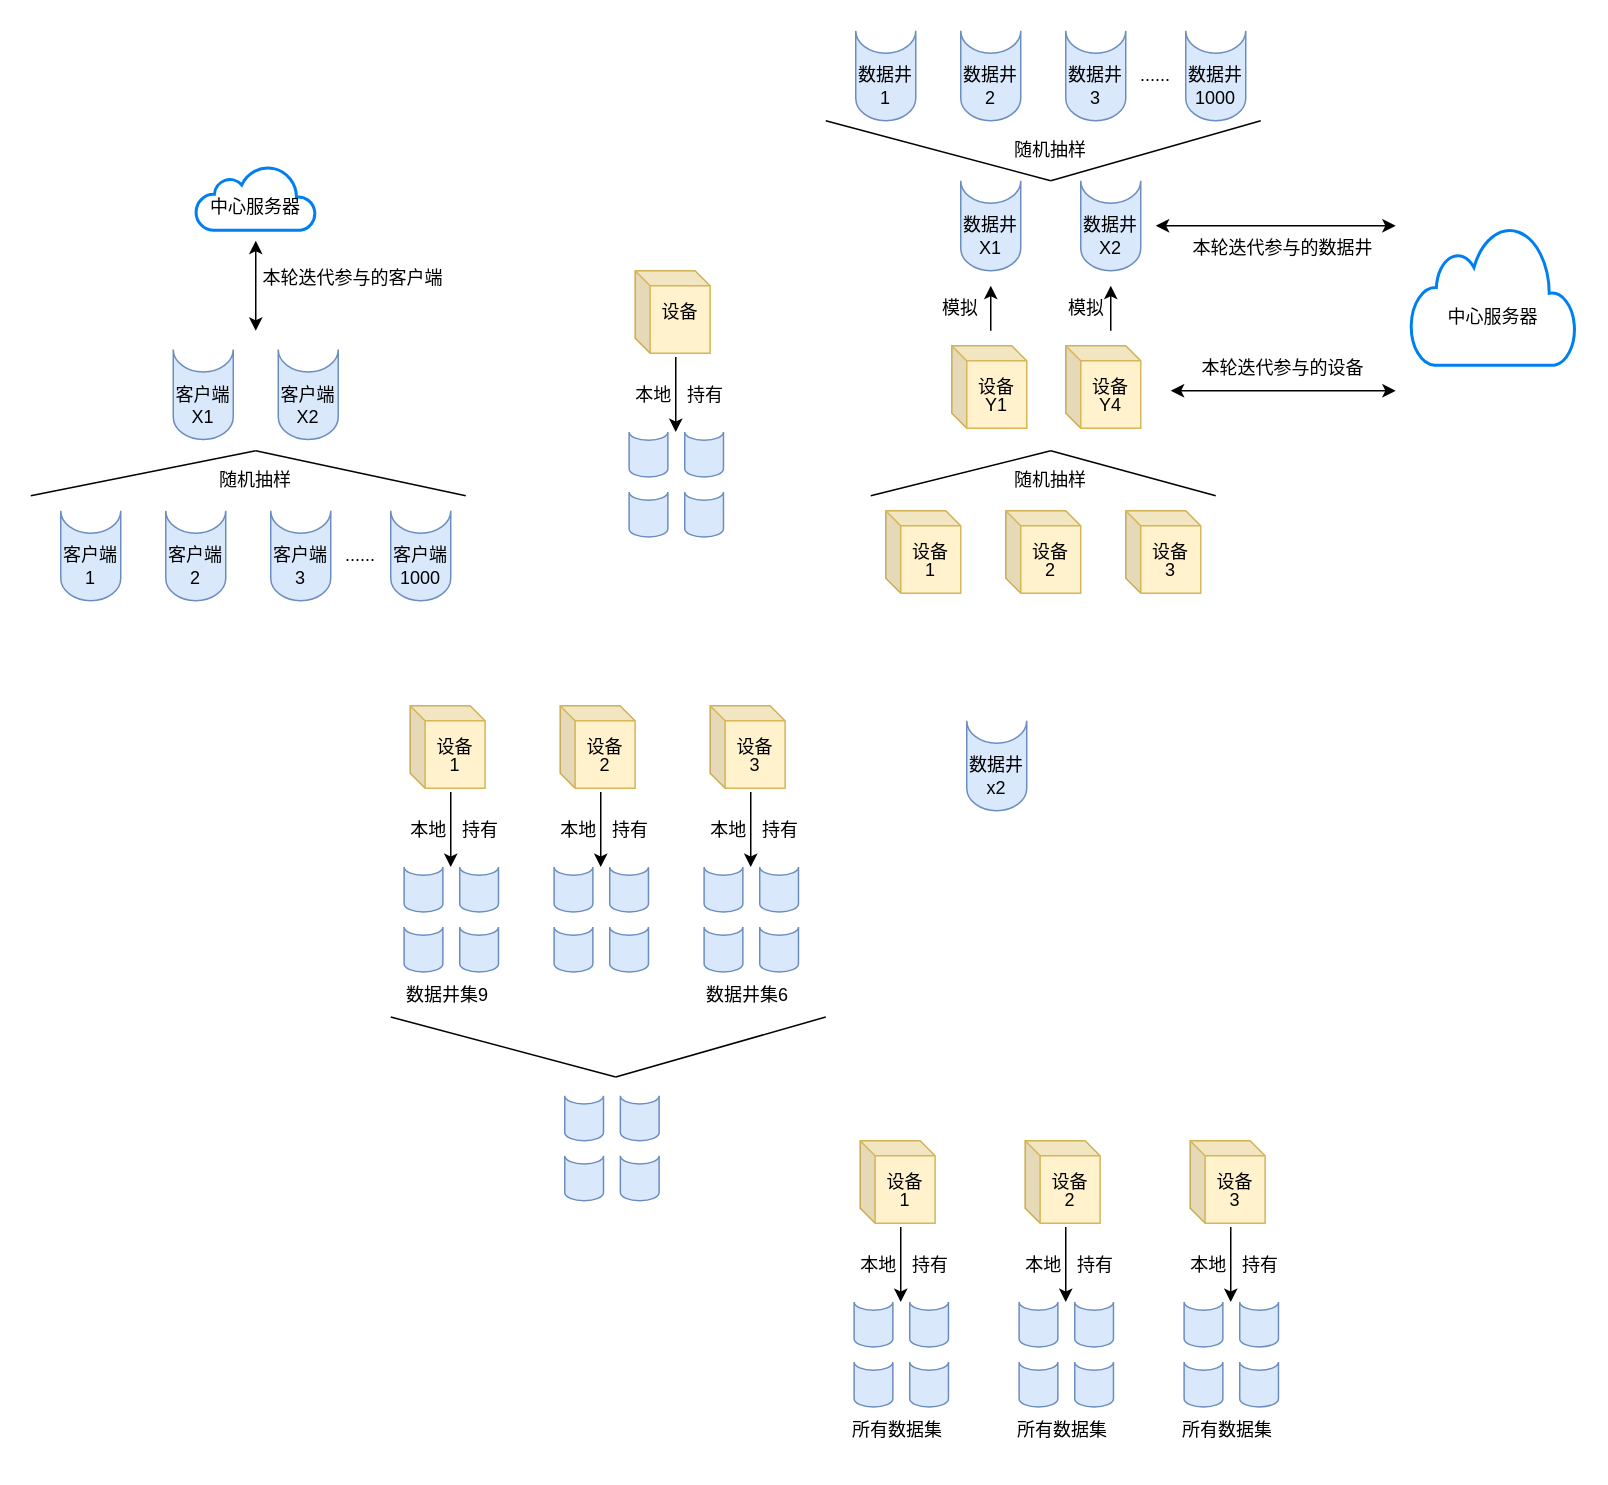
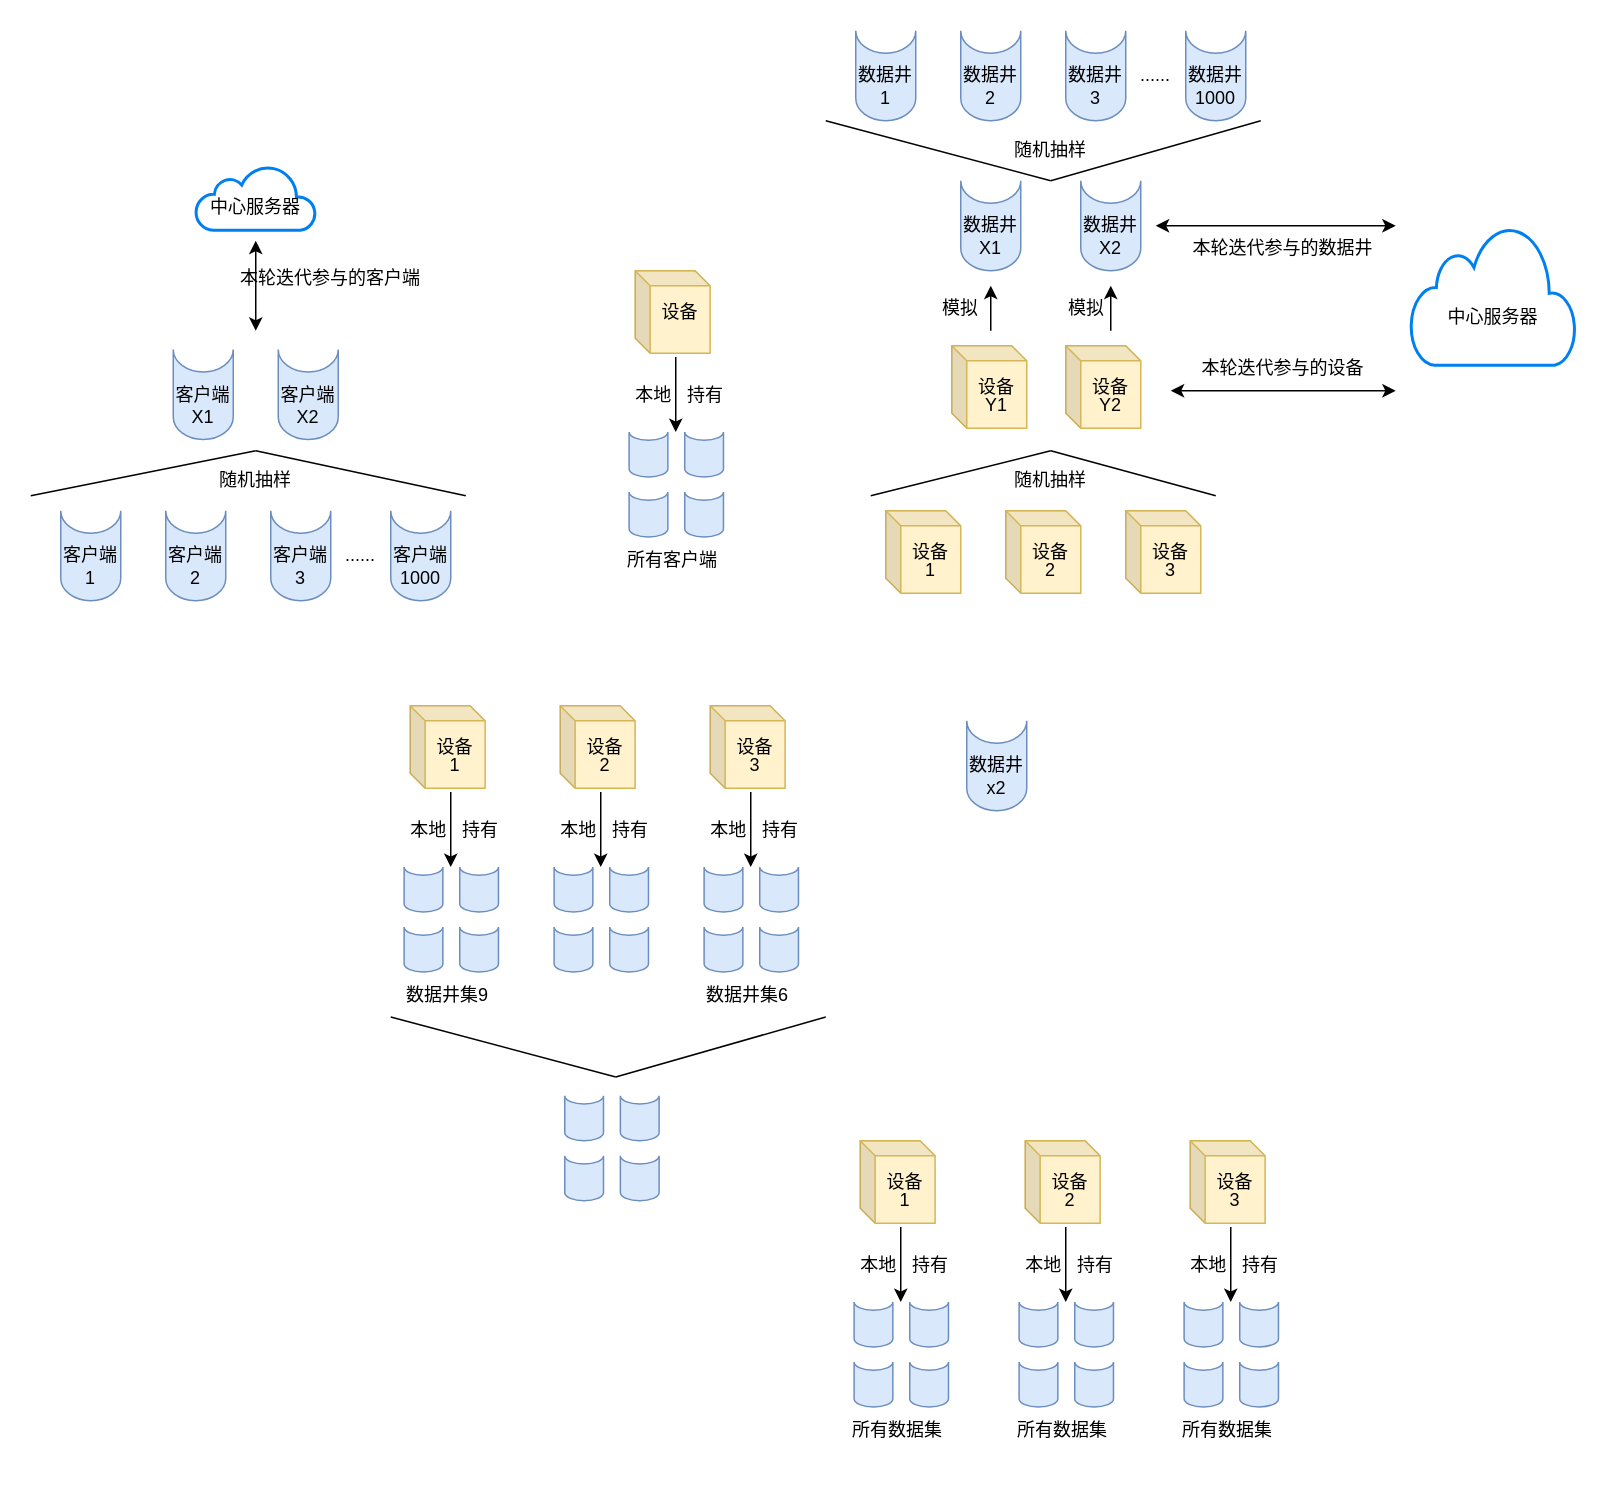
(353, 278) -> (331, 278)
(1111, 406) -> (1111, 406)
none -> (673, 560)
